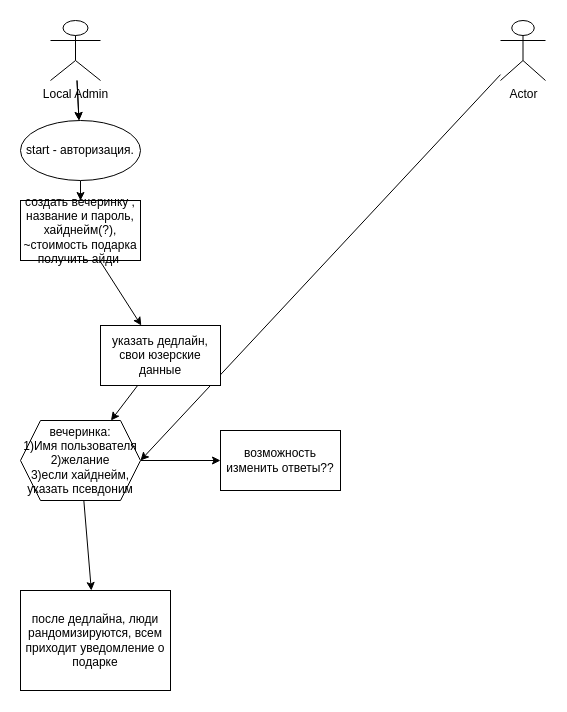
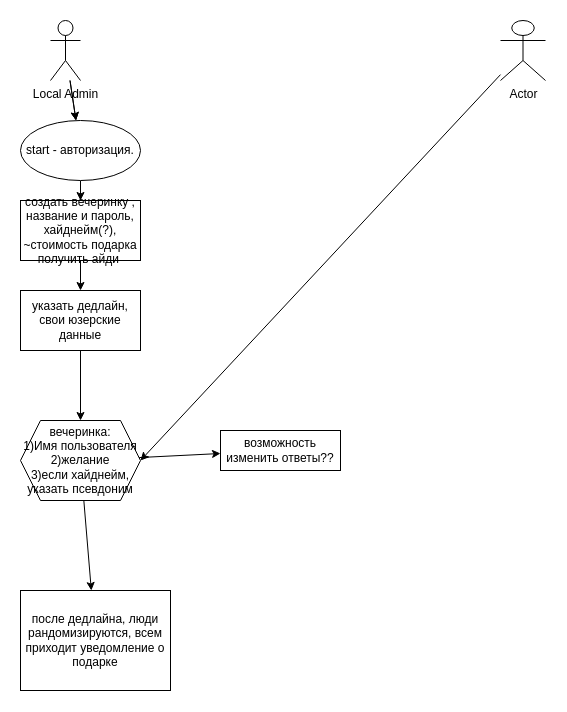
(76, 51) -> (66, 51)
(161, 356) -> (81, 321)
(281, 461) -> (281, 451)
